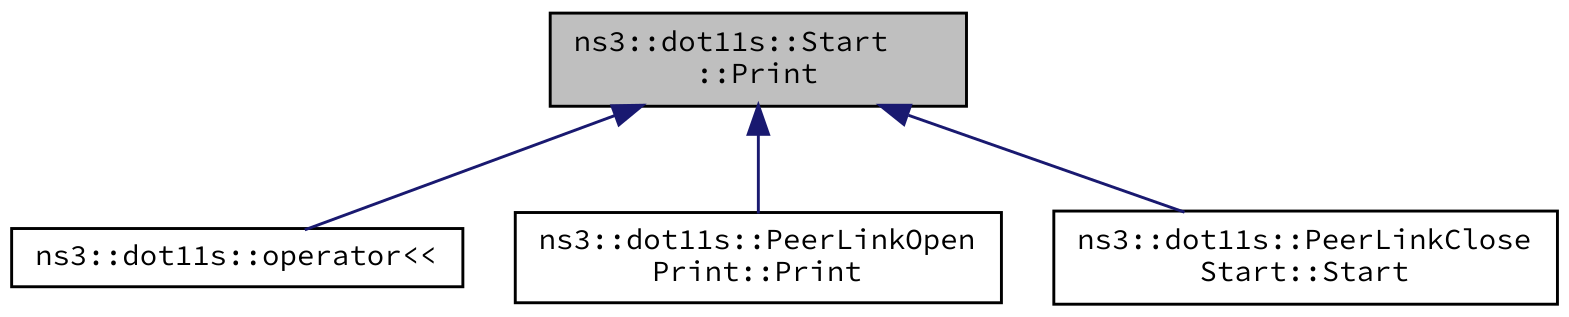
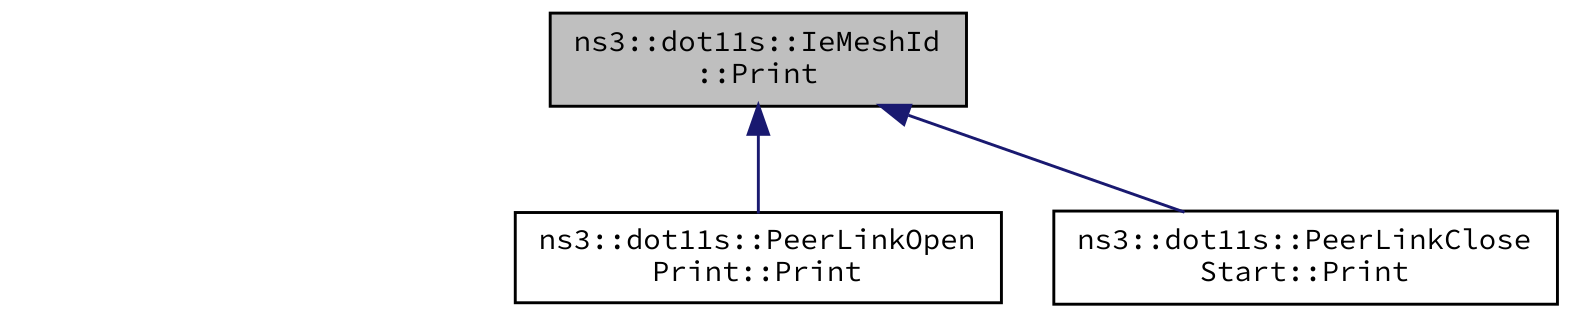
(758, 60) -> (758, 60)
(237, 258) -> none
(1306, 258) -> (1306, 258)
